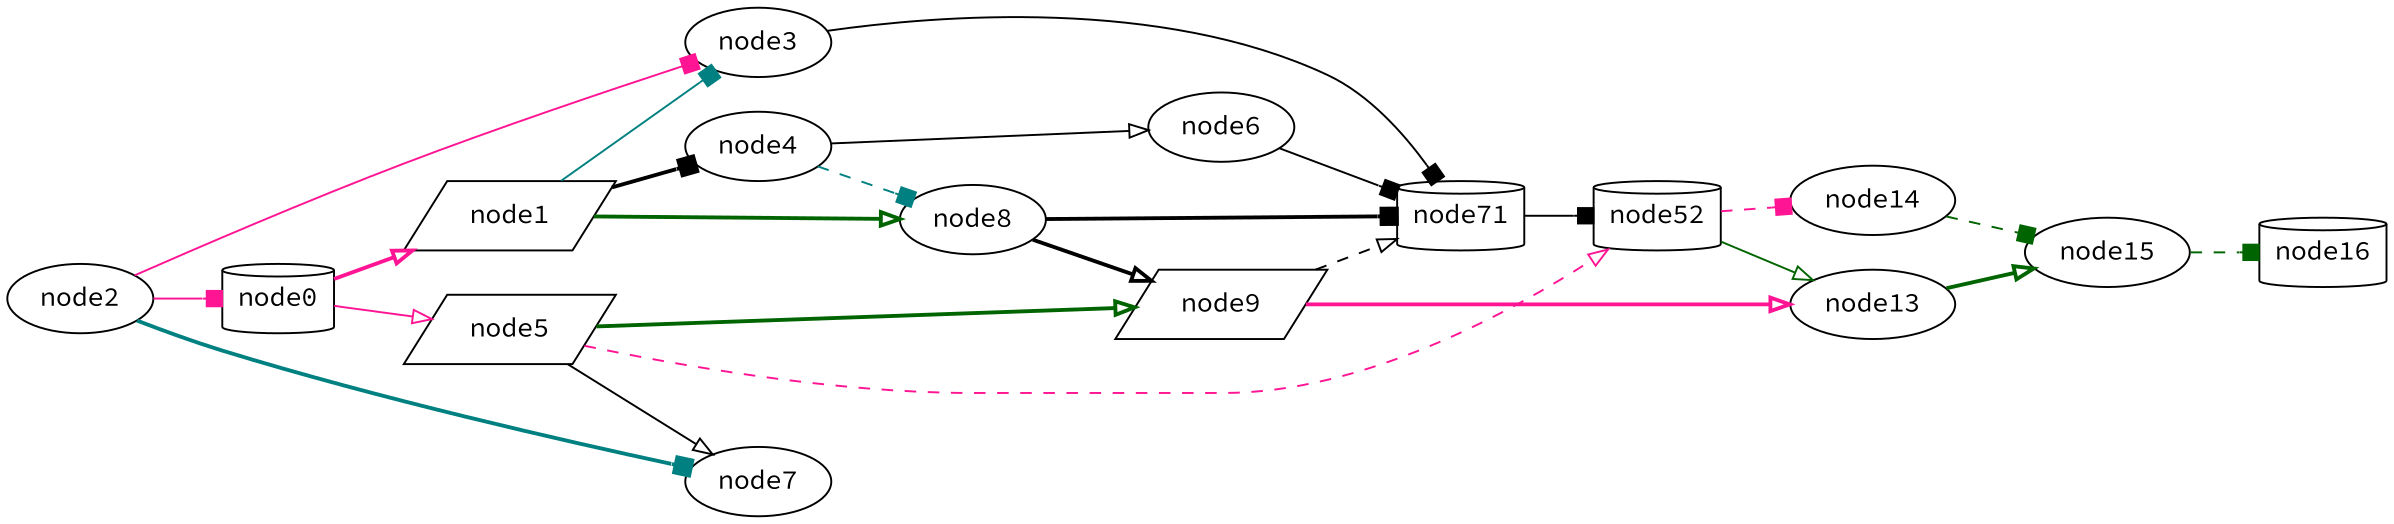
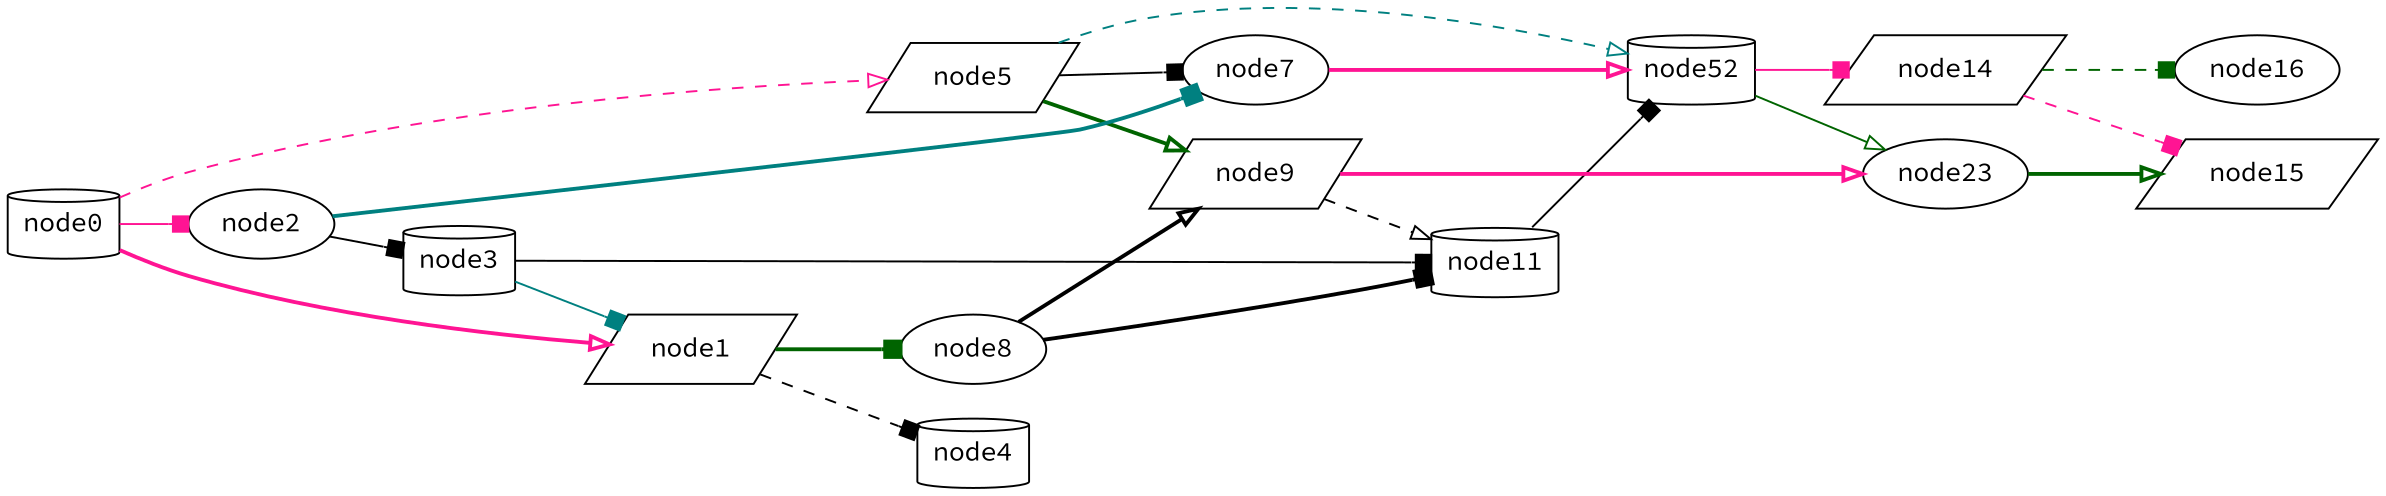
(758, 42) -> (459, 261)
none -> (1468, 70)
(1221, 127) -> none
(631, 131) -> (560, 299)
(758, 146) -> (973, 453)
(404, 164) -> (357, 242)
(644, 178) -> (829, 400)
(856, 180) -> none
(1873, 200) -> (1945, 70)
(1746, 209) -> (1792, 70)
(1461, 216) -> (1495, 263)
(737, 218) -> (828, 349)
(1980, 224) -> (2092, 119)
(2107, 252) -> (2257, 174)
(2215, 252) -> (2099, 70)
(2323, 252) -> (2257, 70)
(178, 299) -> (144, 224)
(1873, 304) -> (1945, 174)
(373, 311) -> (489, 114)
(1100, 393) -> (1333, 9)
(632, 404) -> (1111, 74)
